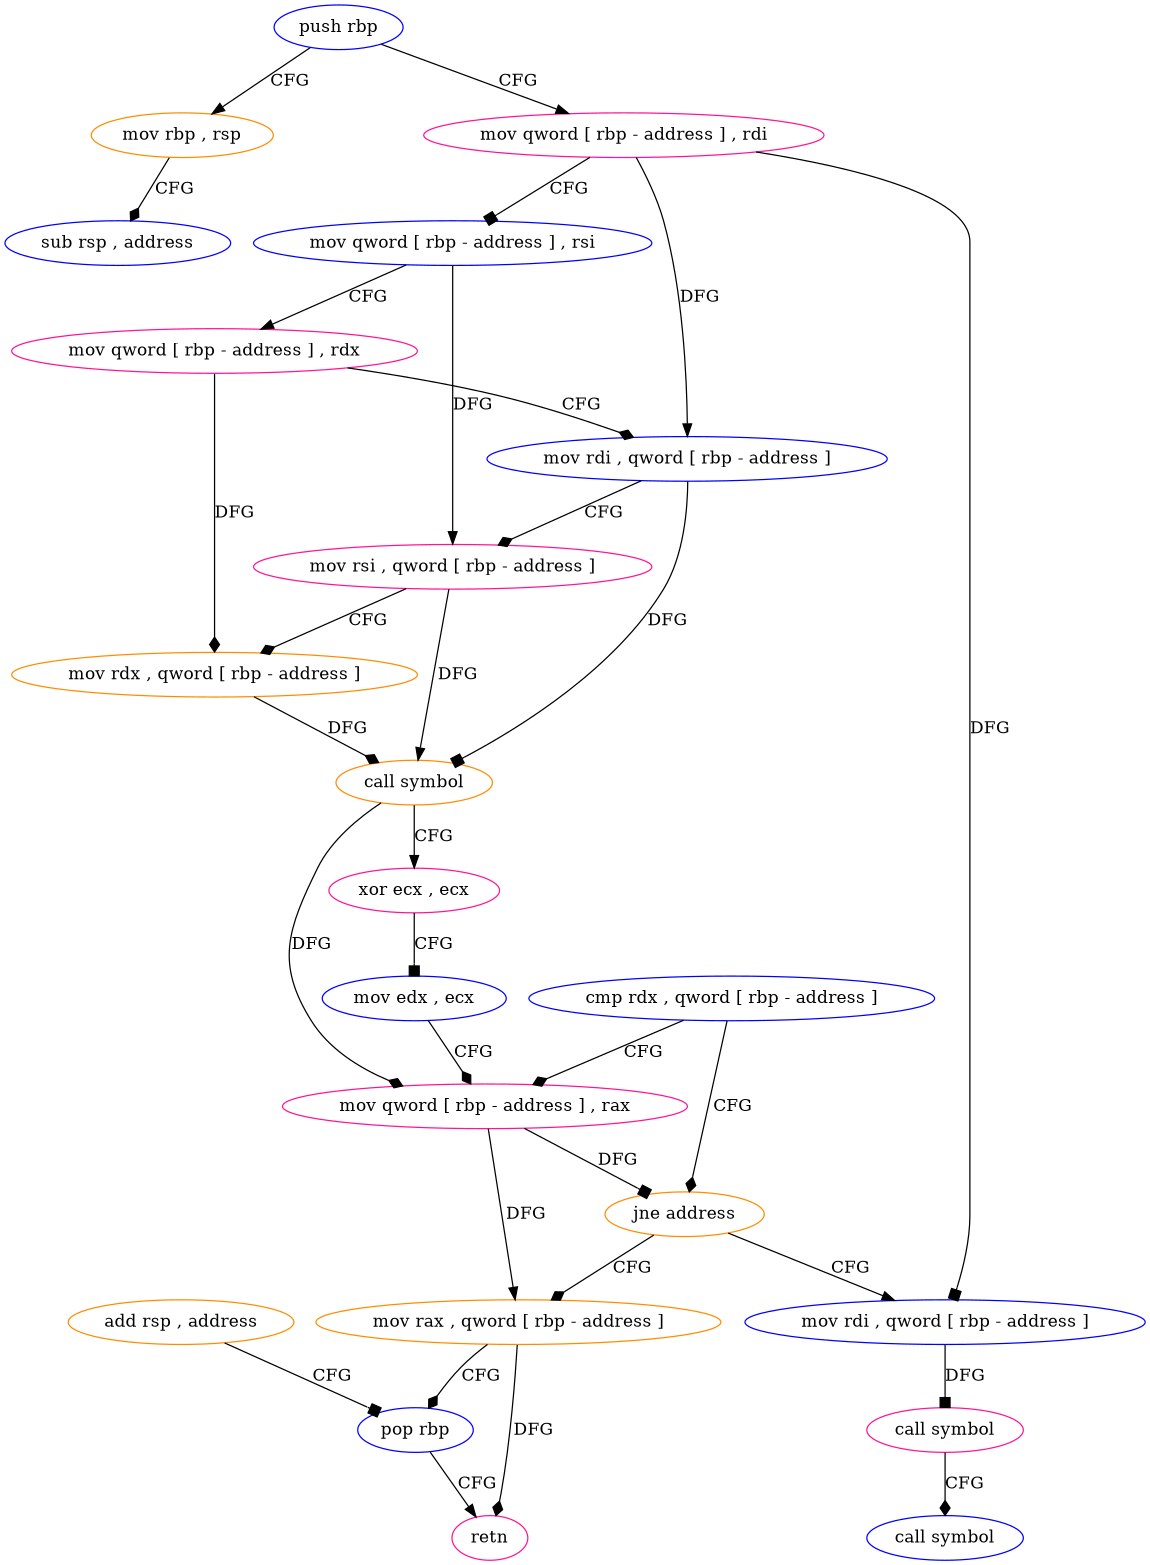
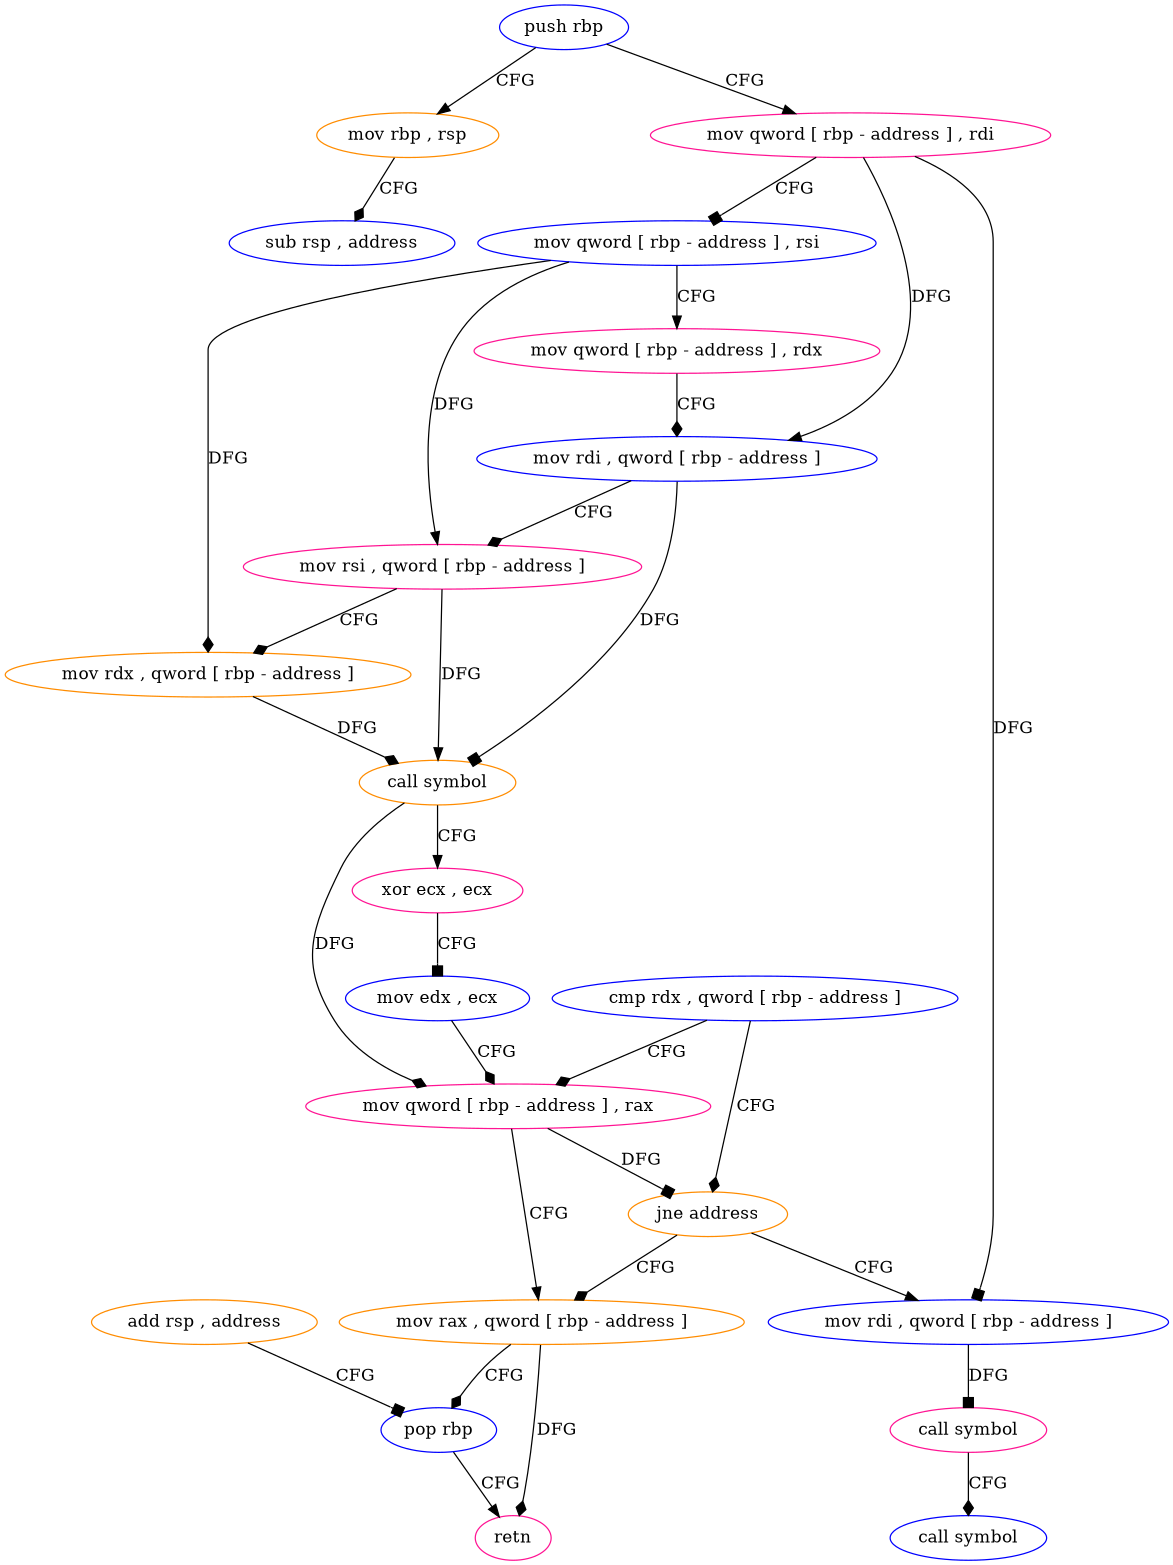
(215, 505) -> (235, 327)
(526, 1214) -> (549, 1214)
